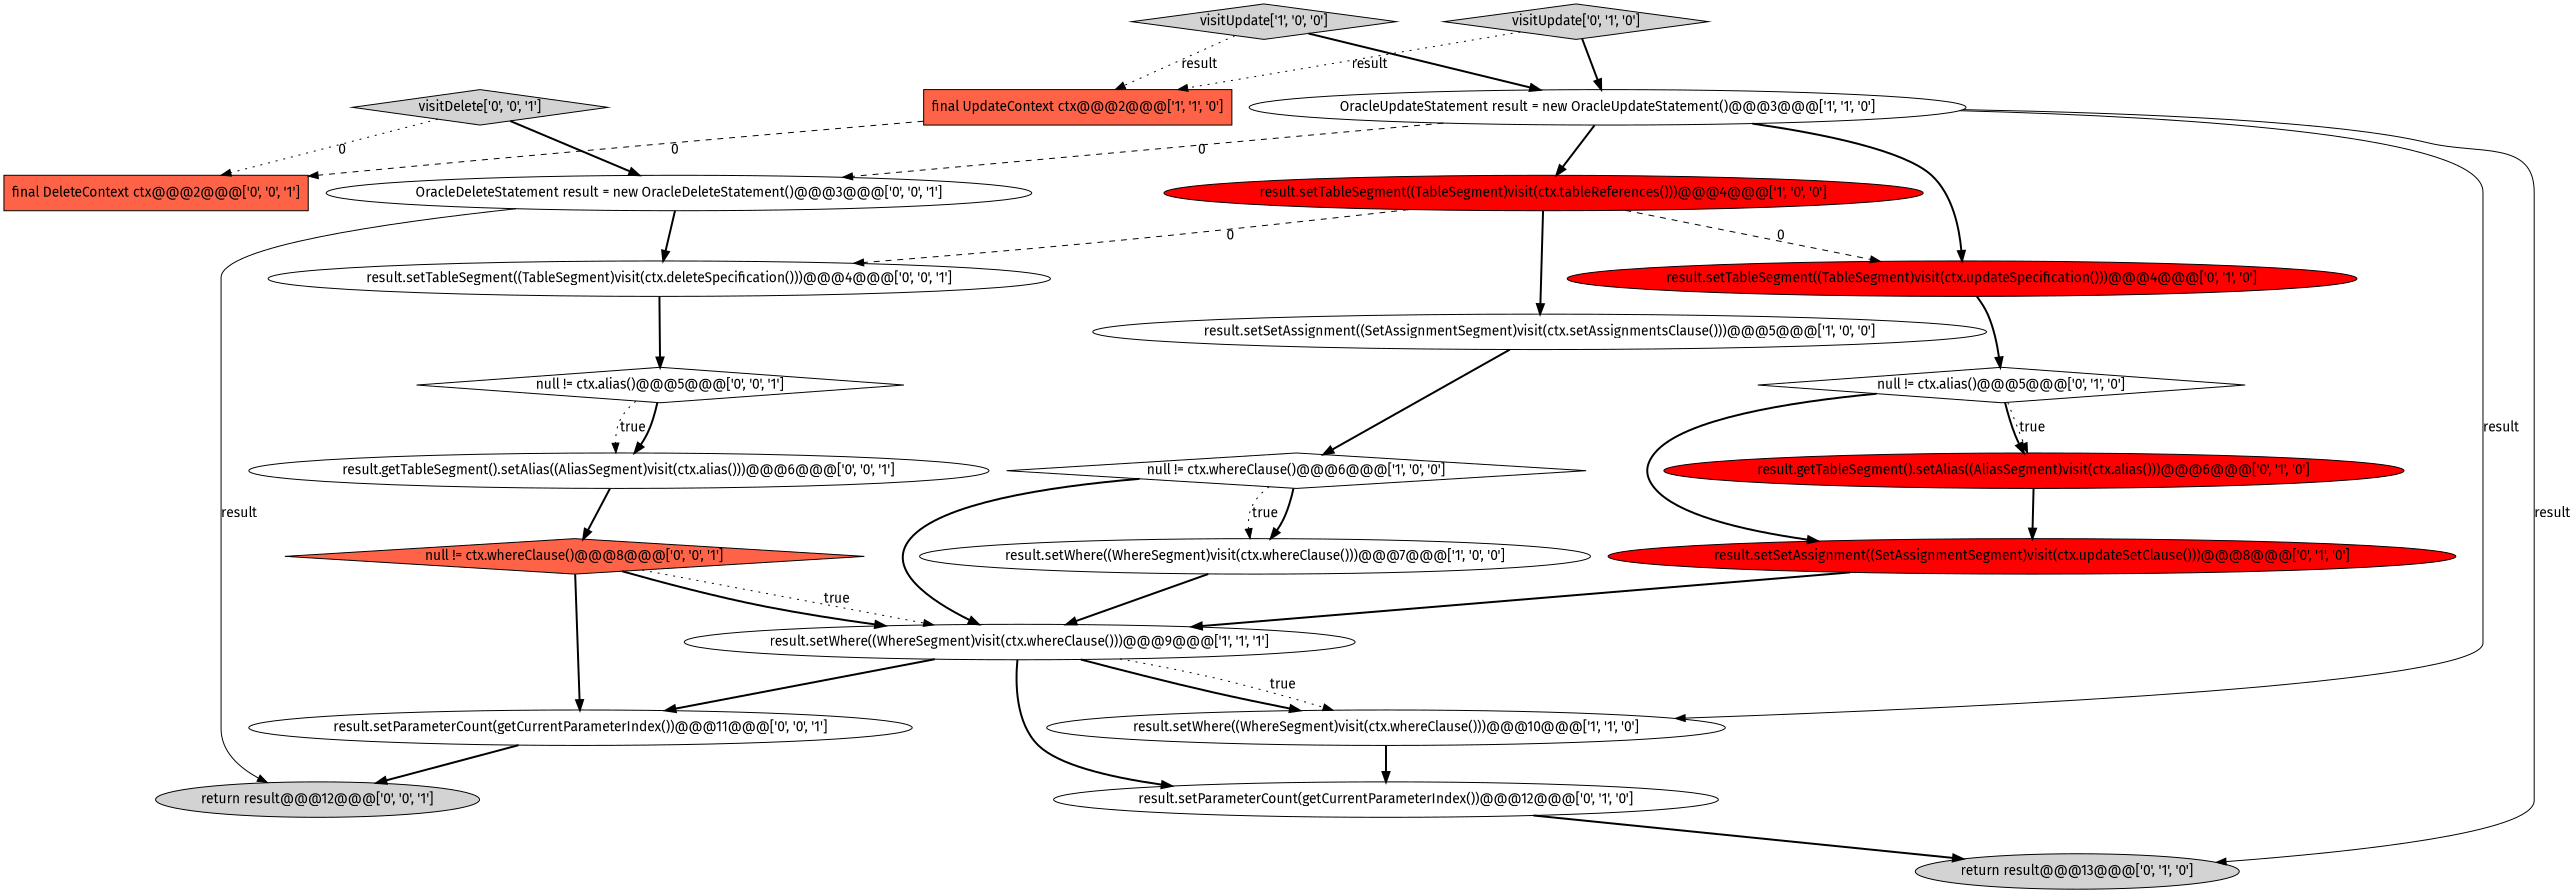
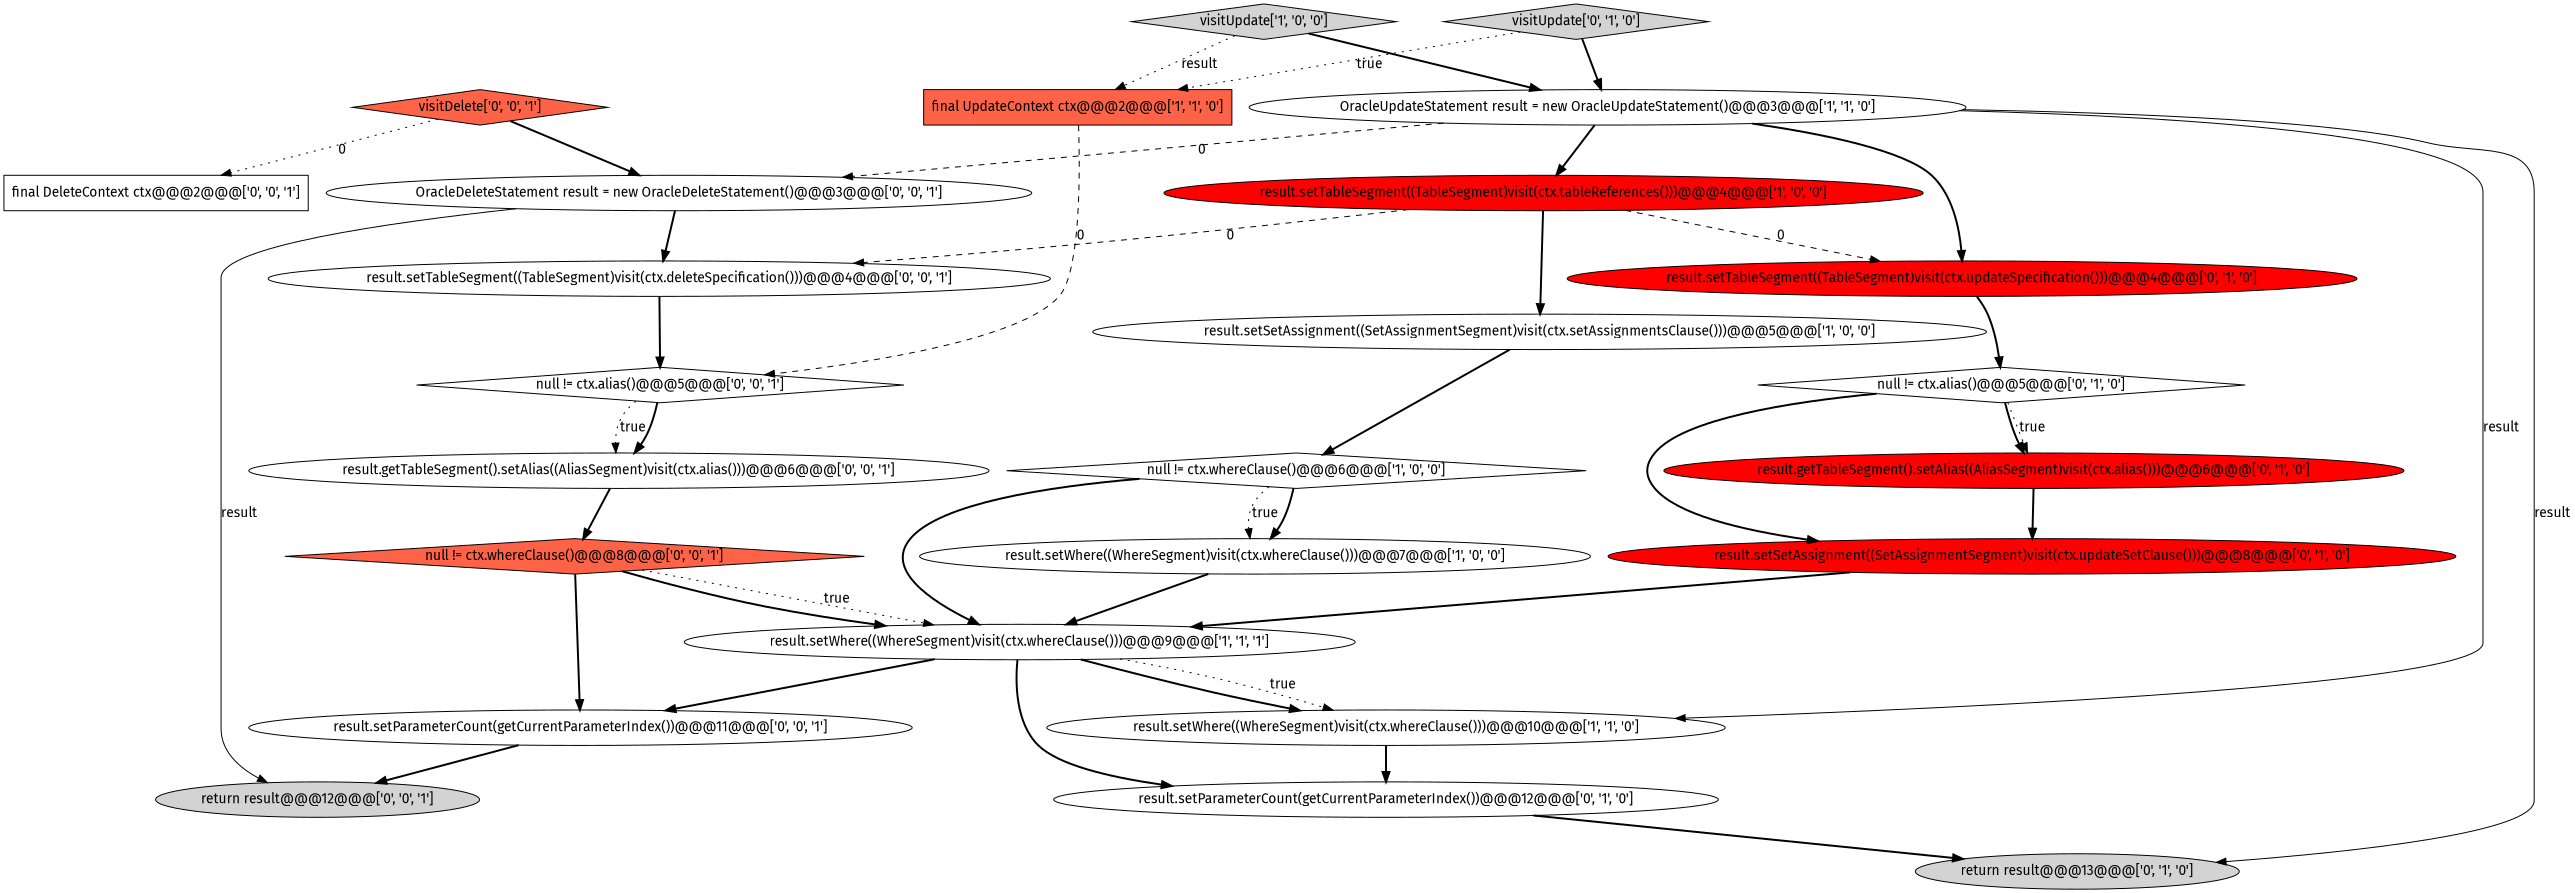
(1370, 64) -> (1370, 64)
(480, 107) -> (480, 107)
(621, 147) -> (1006, 327)
(156, 193) -> (156, 193)
